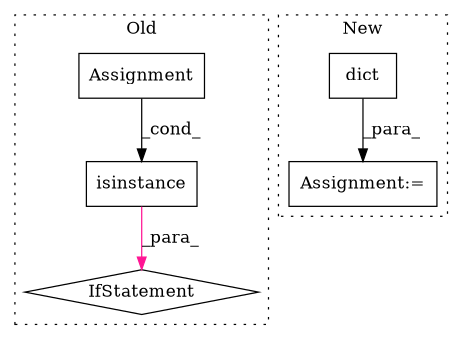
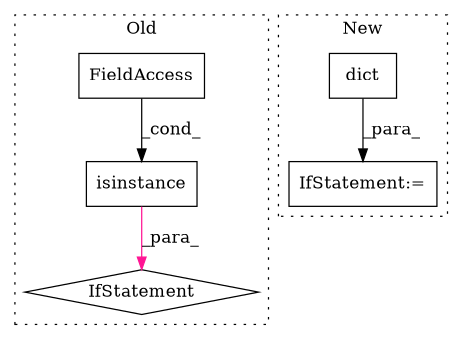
(142, 76) -> (142, 76)
(363, 184) -> (363, 184)
